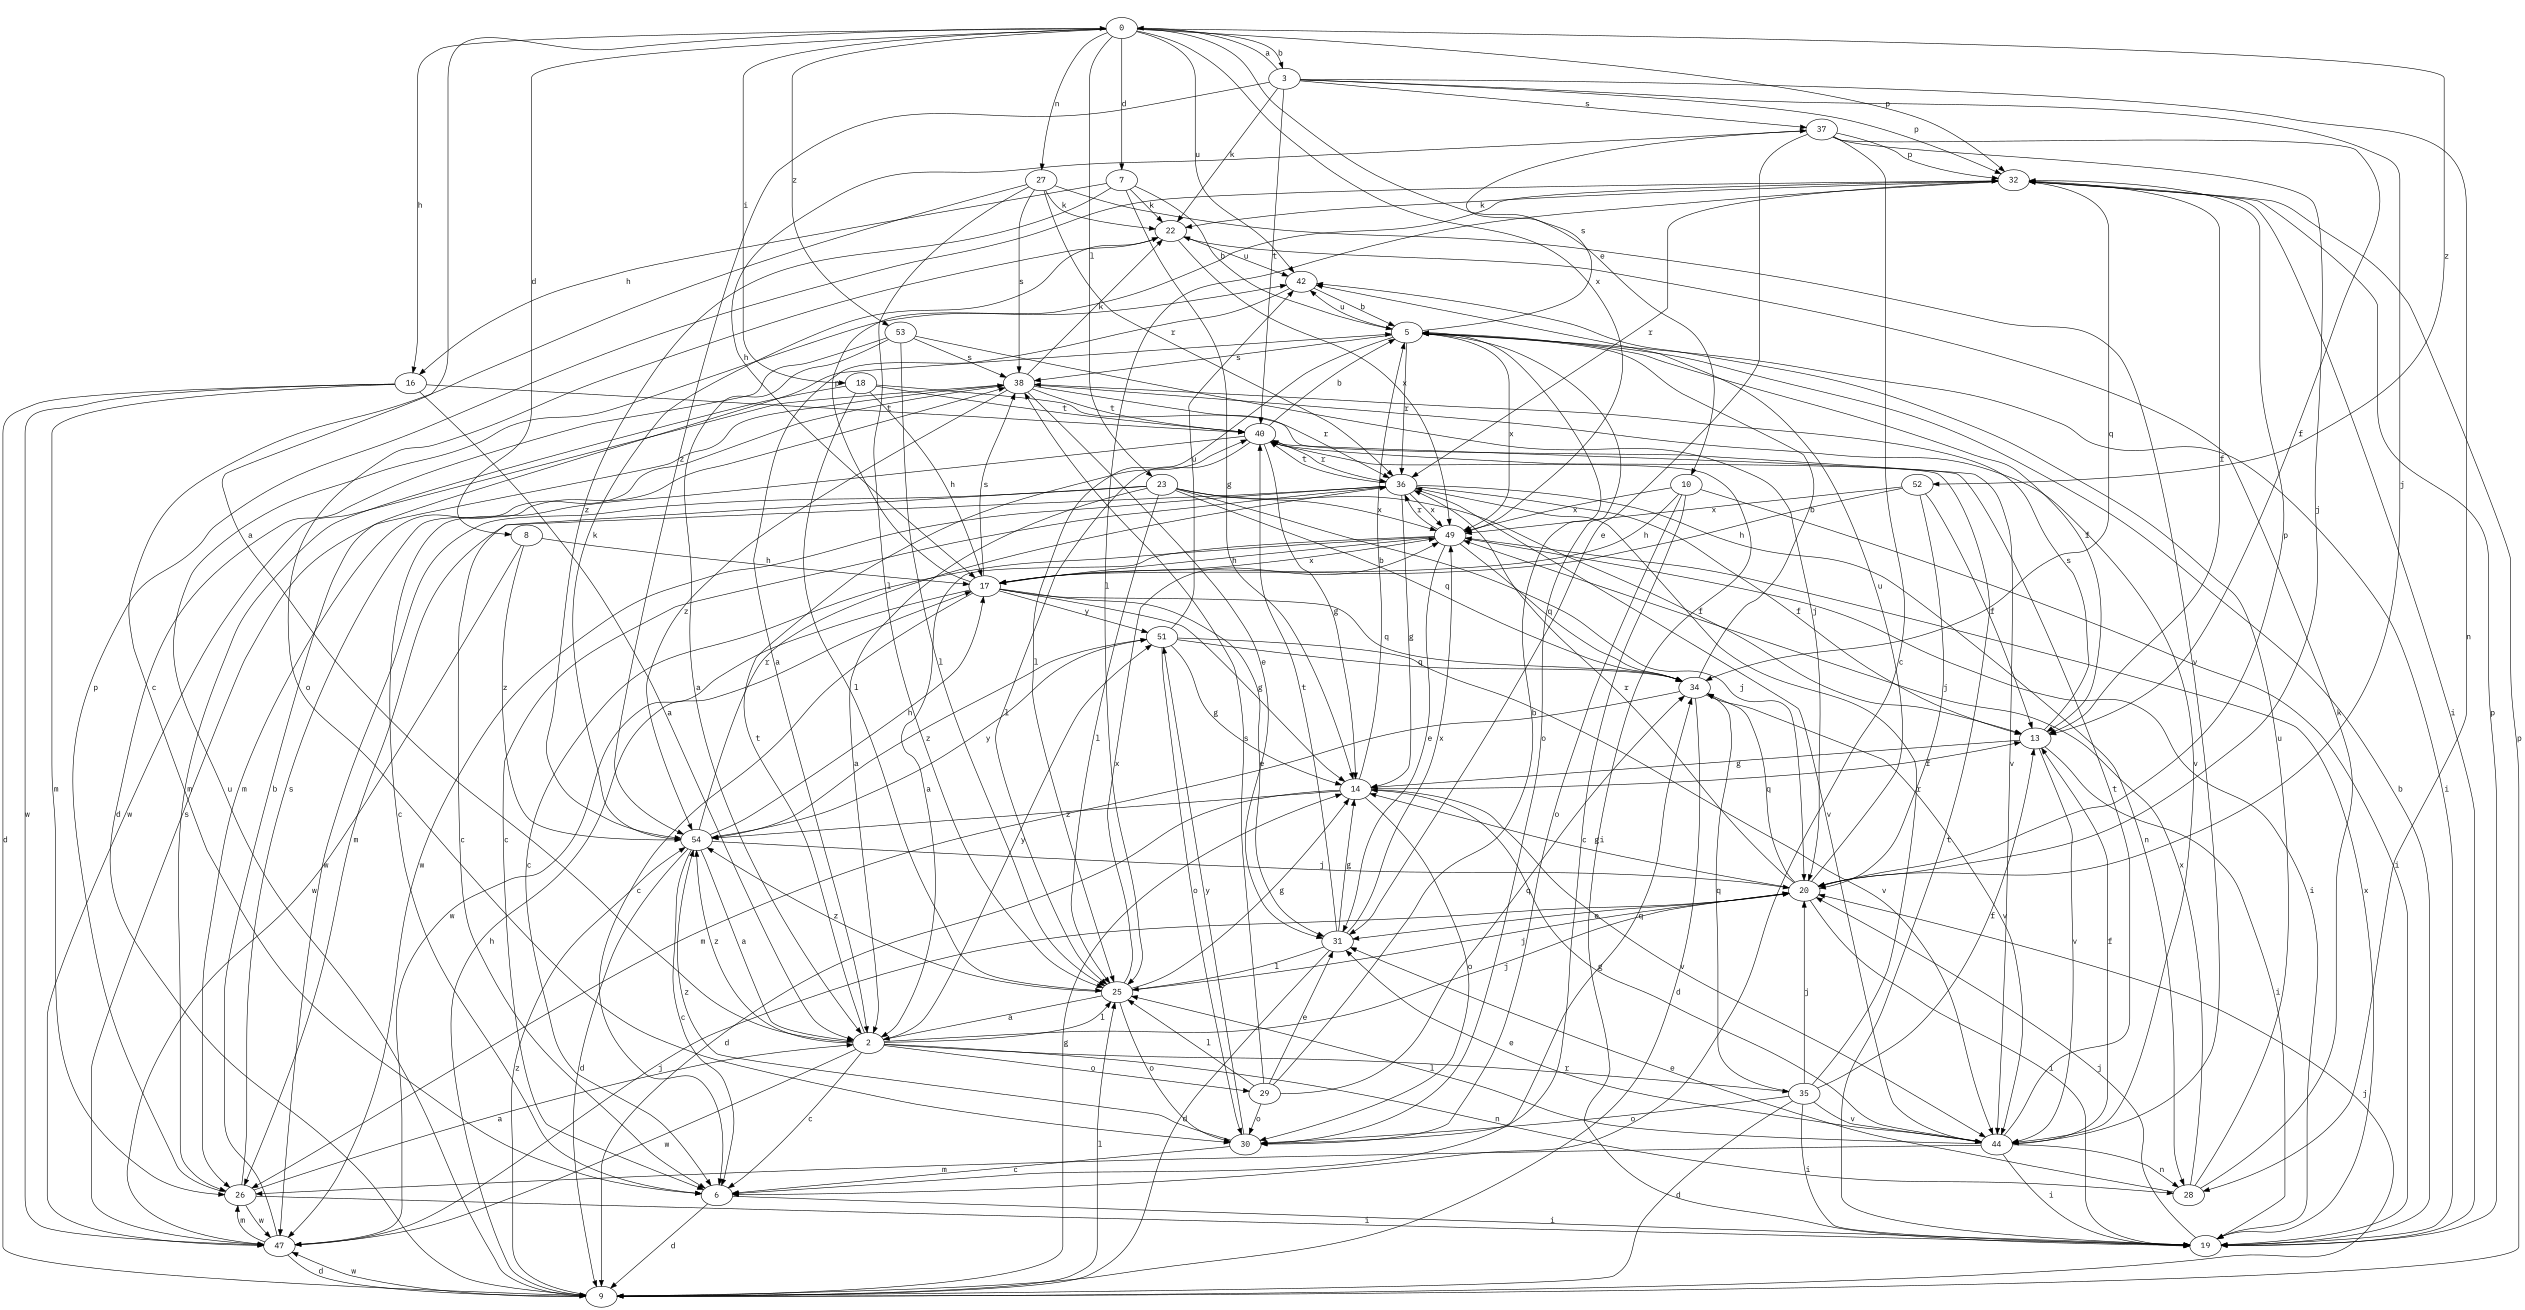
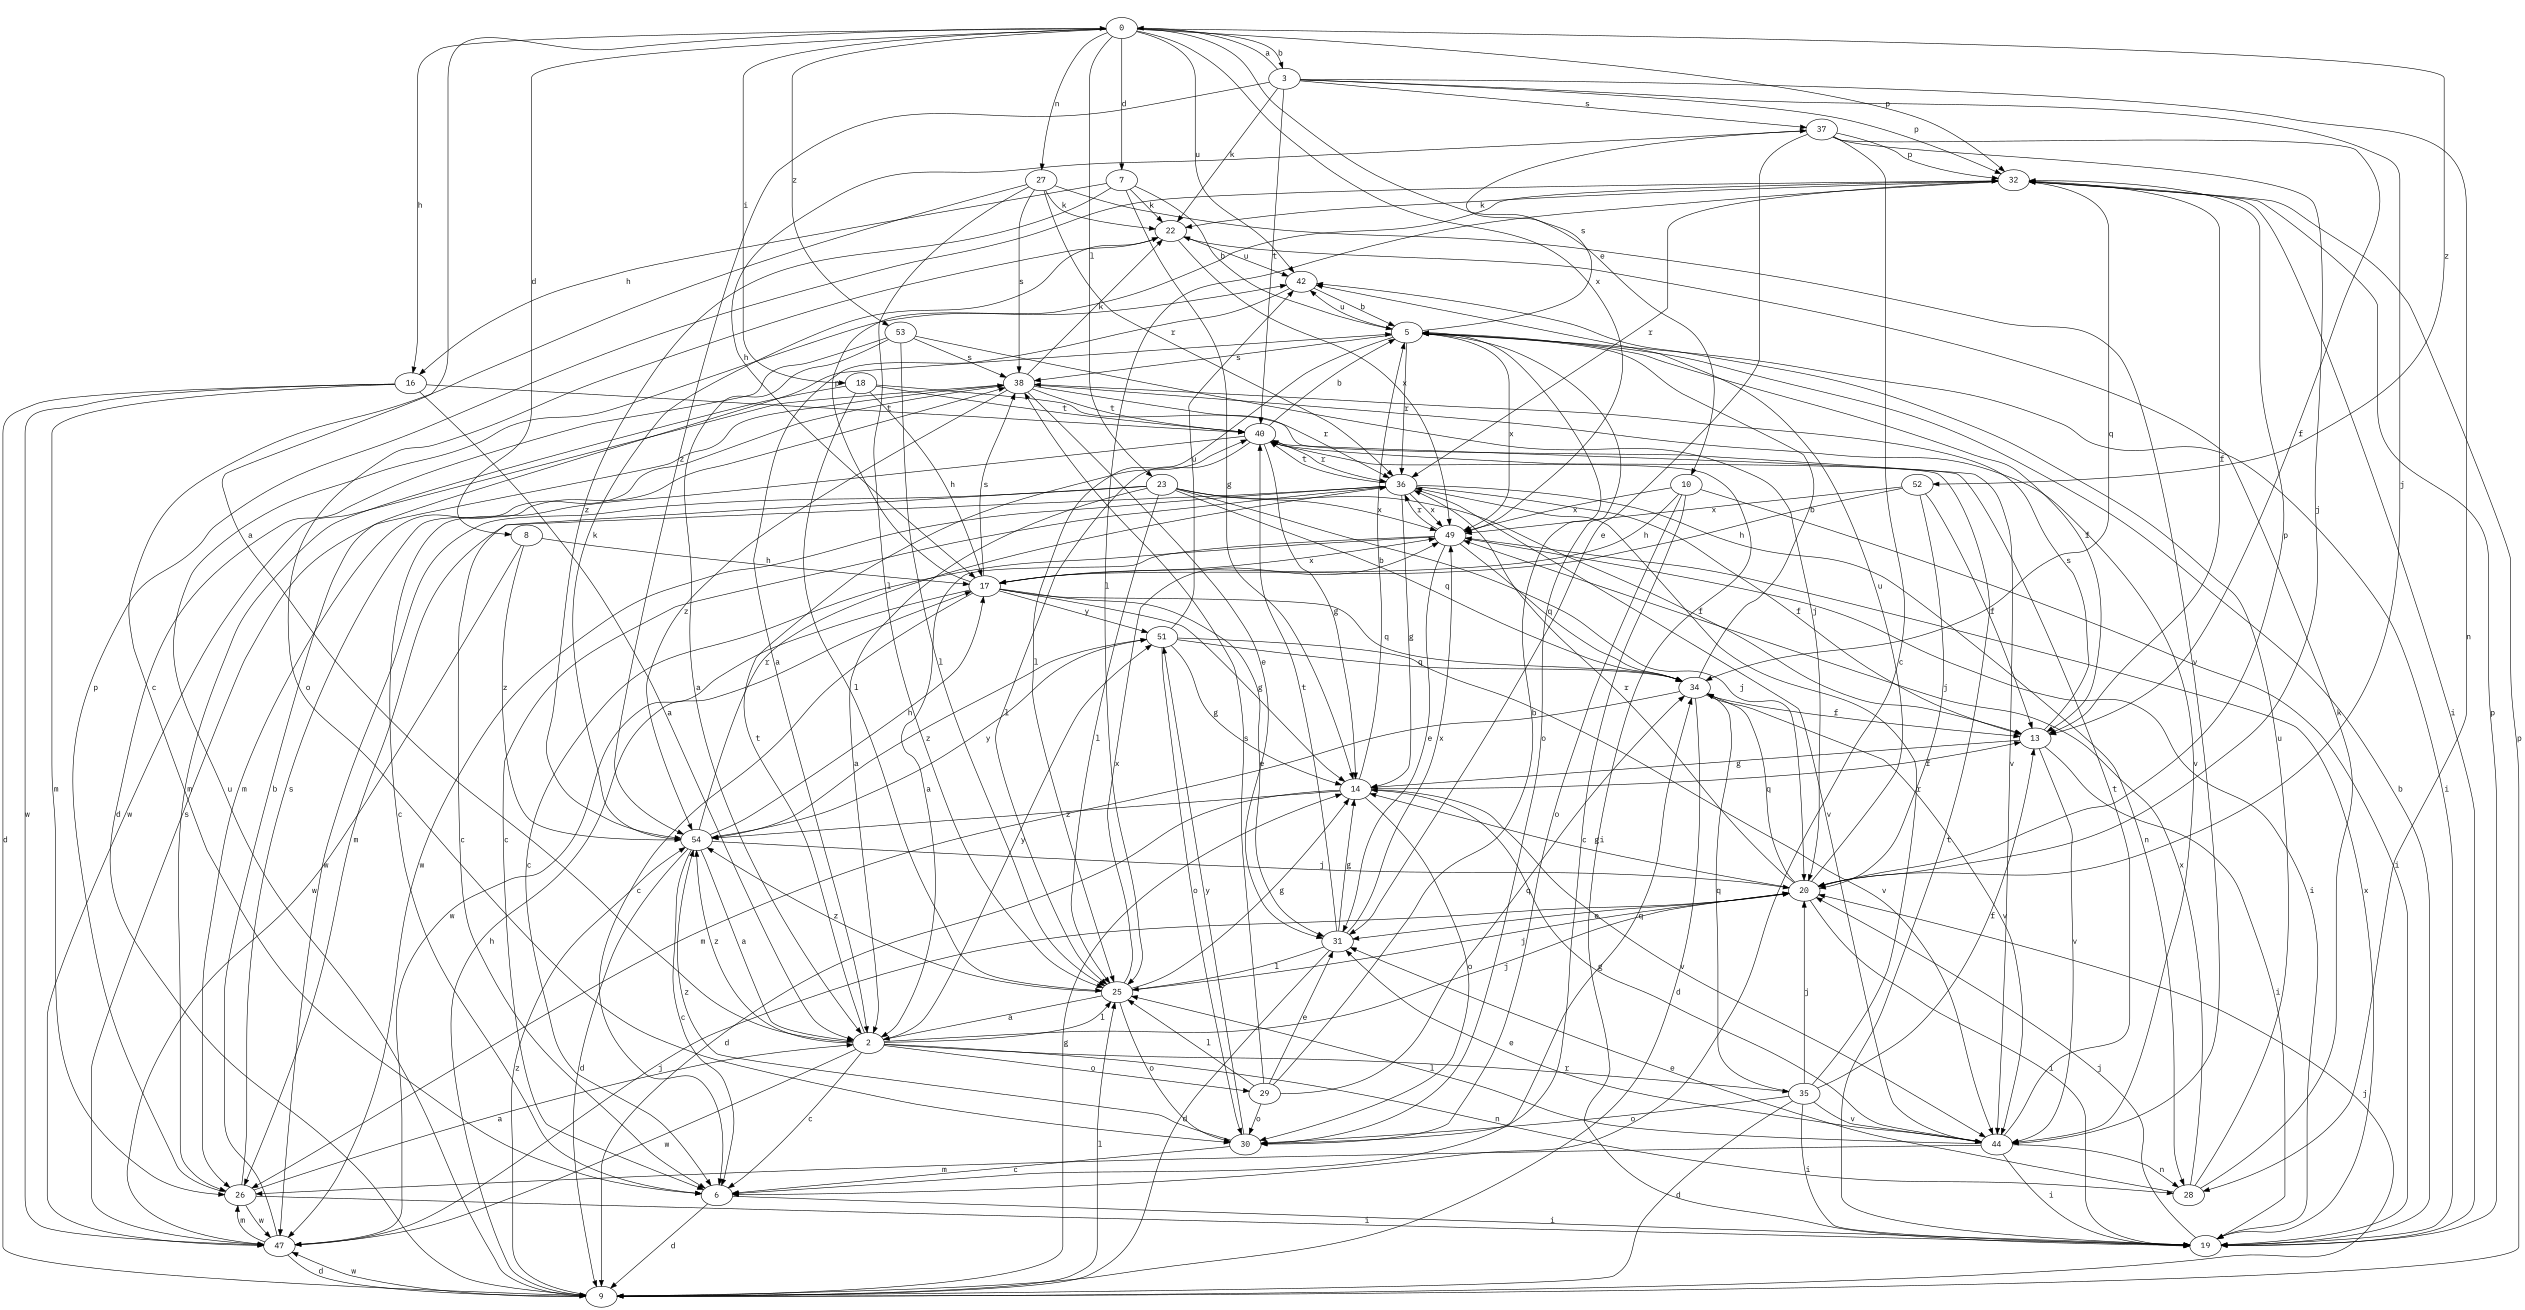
(1220, 558) -> none
(2108, 985) -> (1860, 720)
